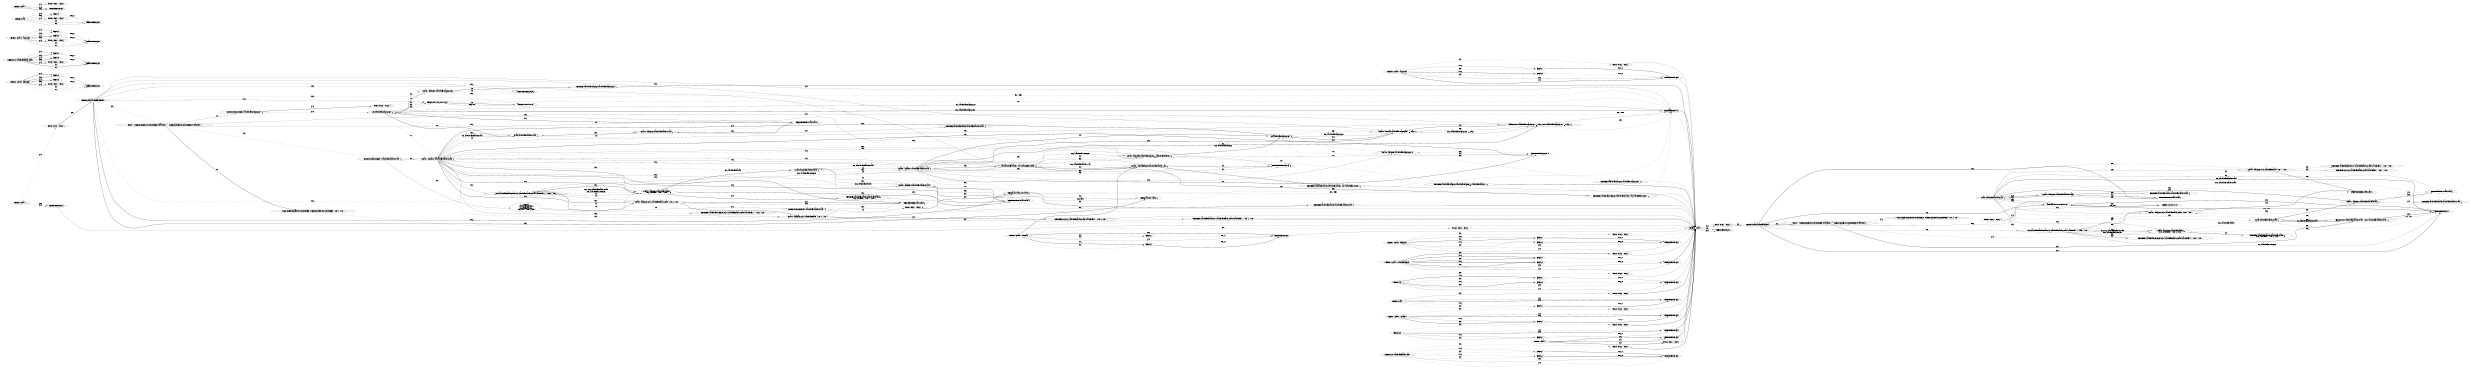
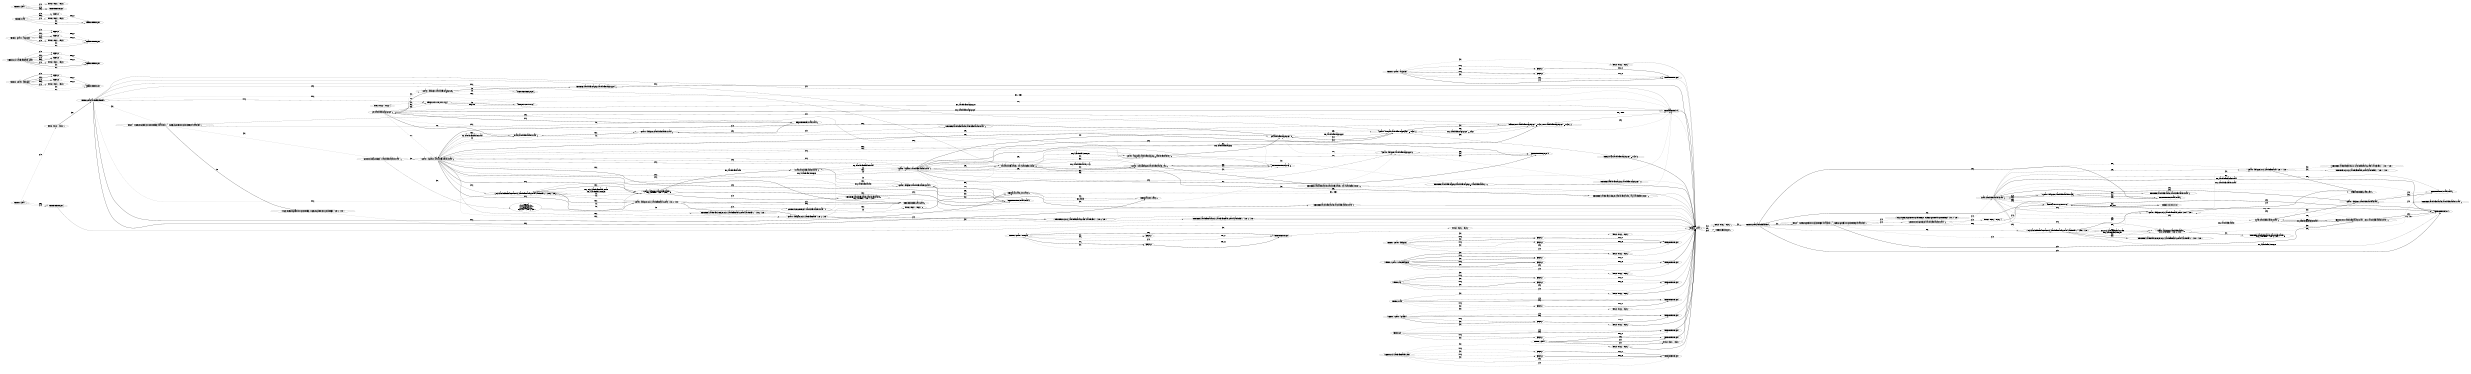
(245, 112) -> none
none -> (1621, 157)
(1080, 199) -> (1080, 199)
(1092, 215) -> (1220, 165)
none -> (1927, 222)
